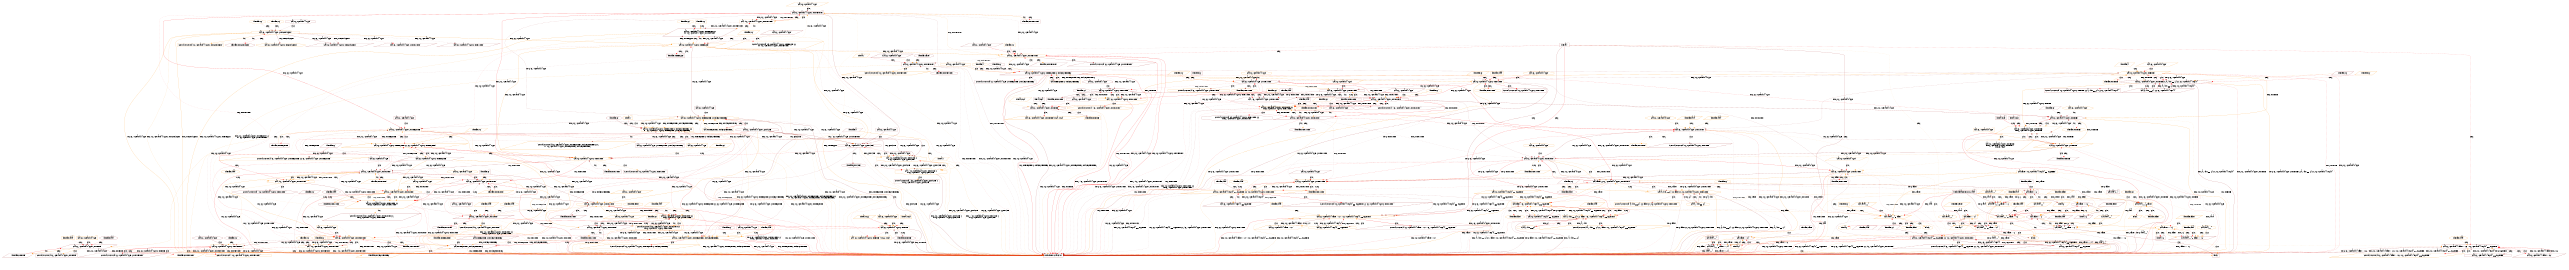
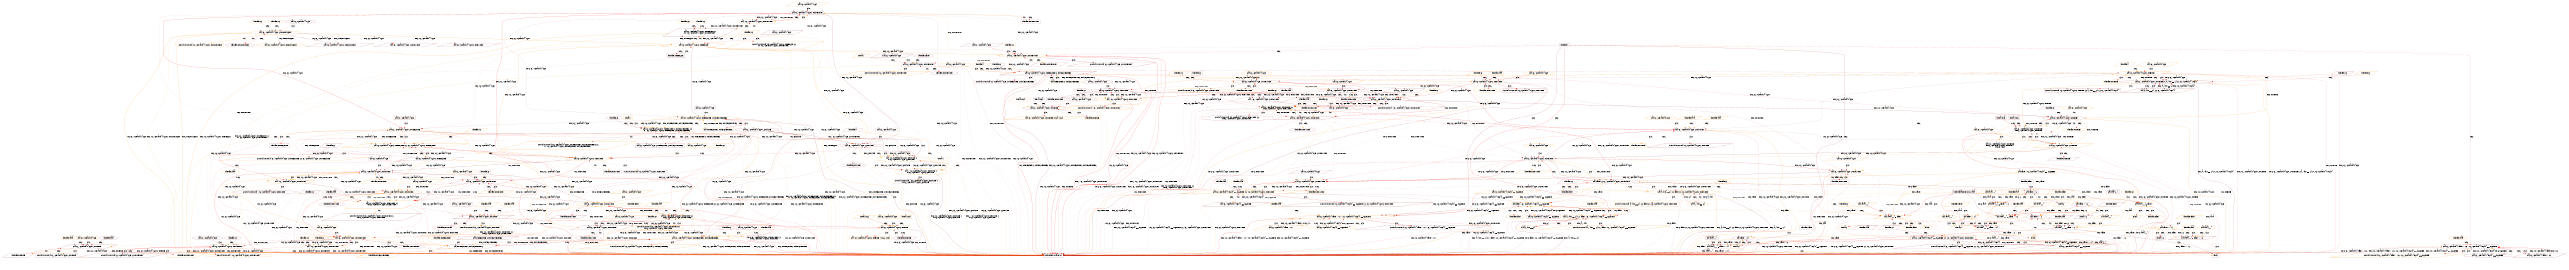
(1564, 45) -> (1564, 45)
